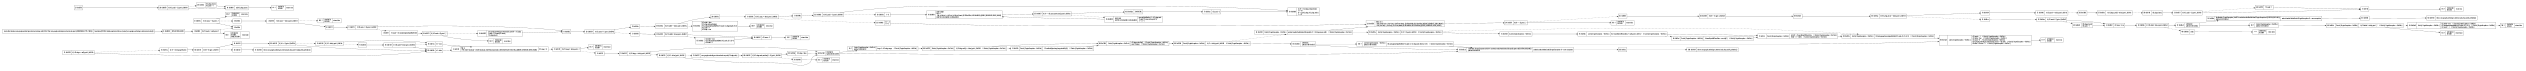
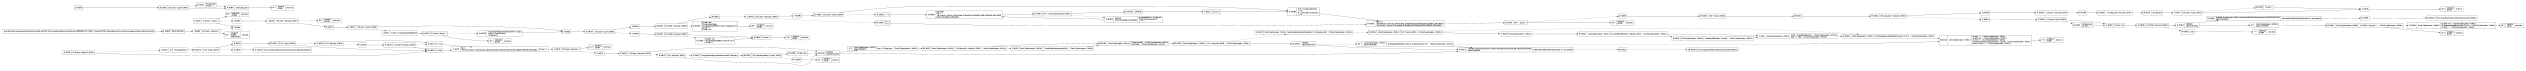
(1348, 29) -> (1348, 17)
